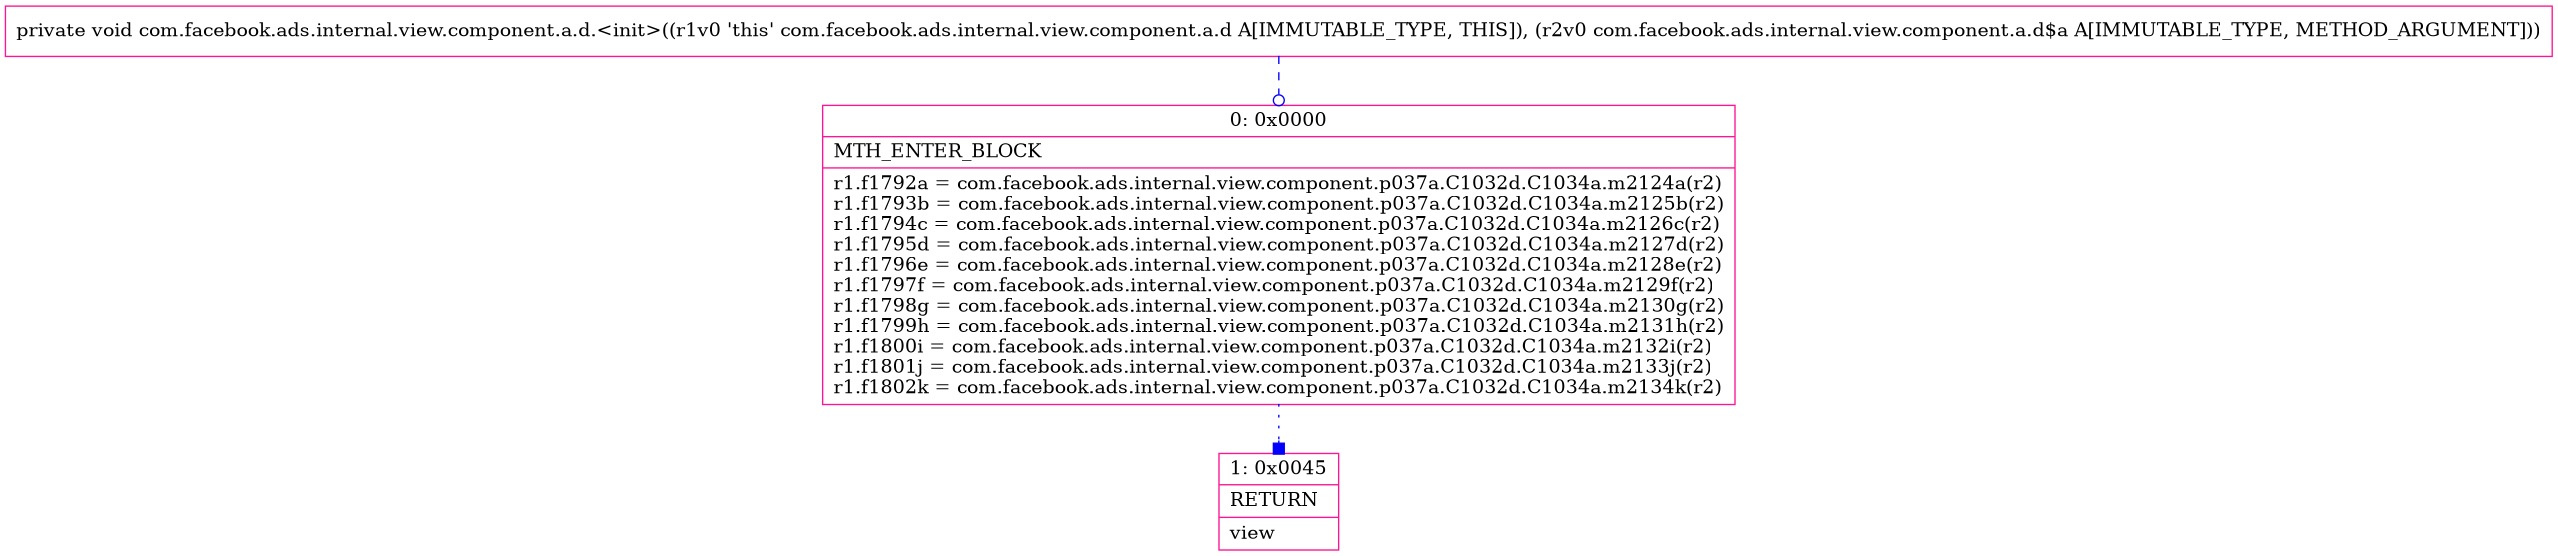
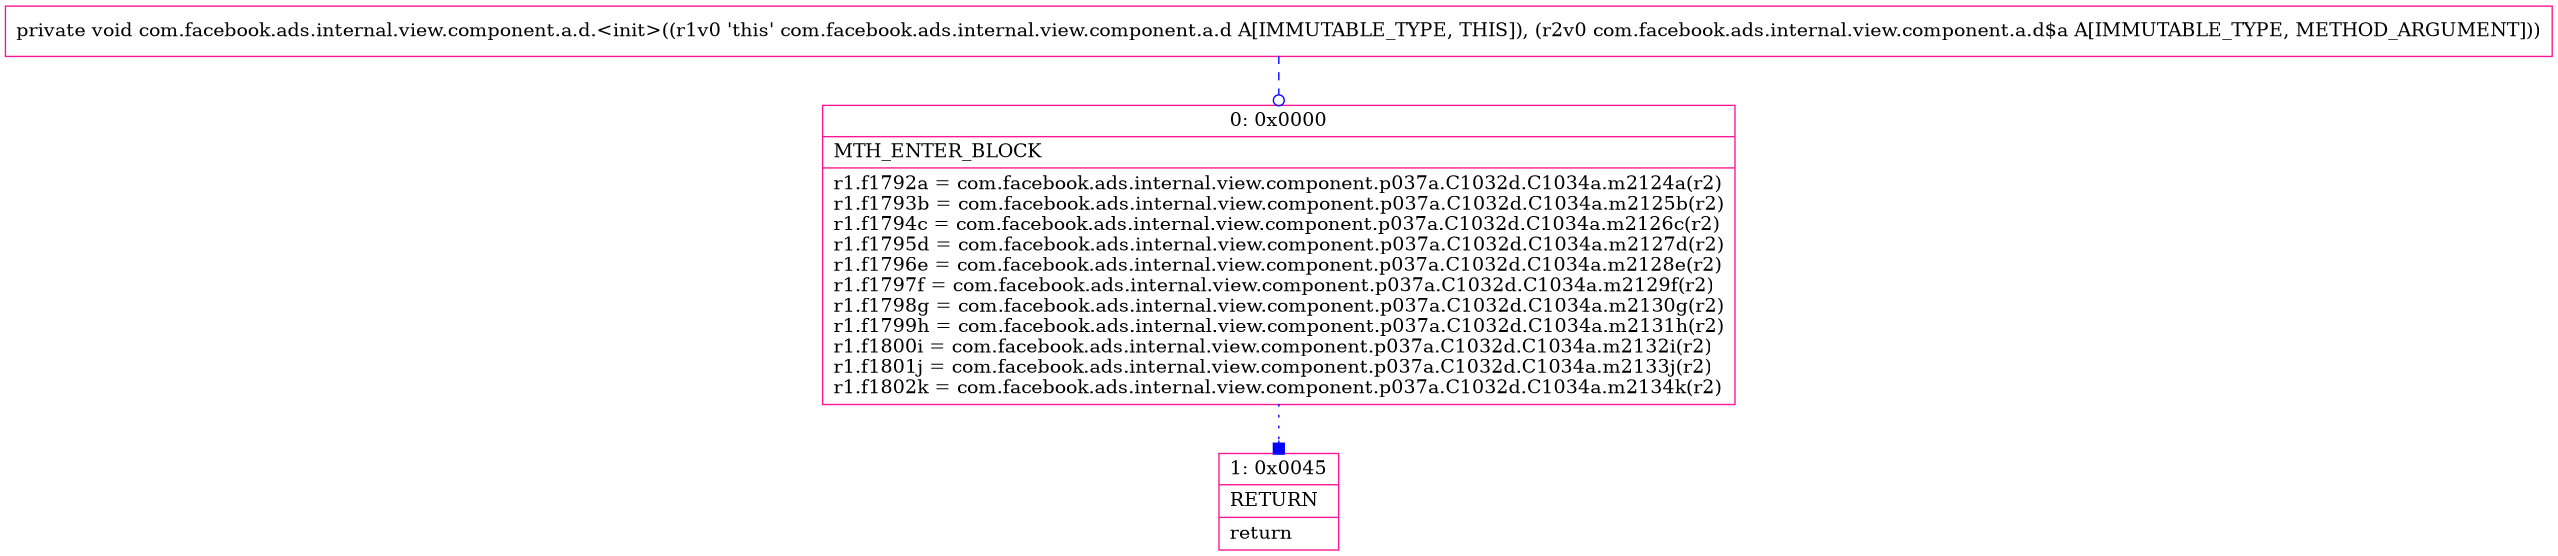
(1253, 533) -> (1261, 533)
